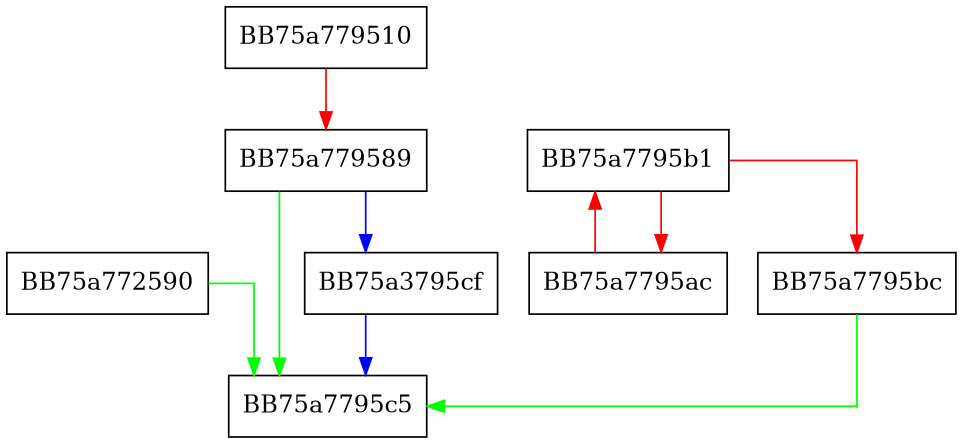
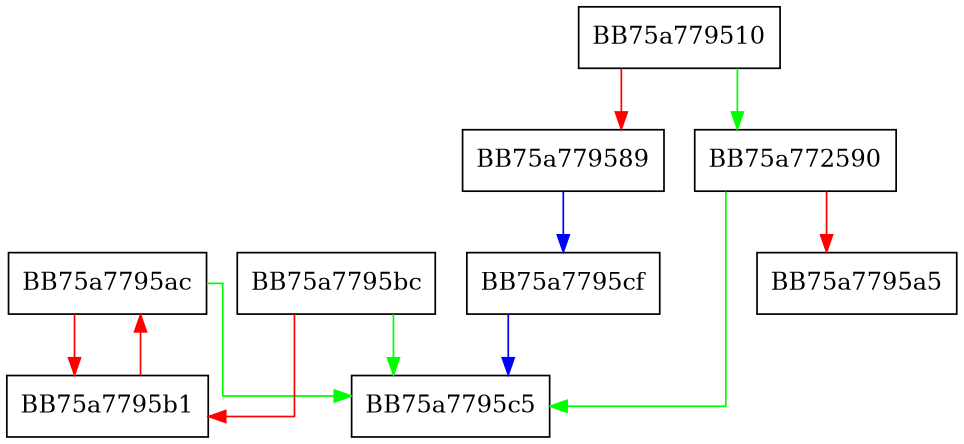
none -> (737, 90)
(830, 160) -> (294, 408)
(279, 275) -> (223, 387)
(401, 283) -> (563, 283)
none -> (857, 283)
